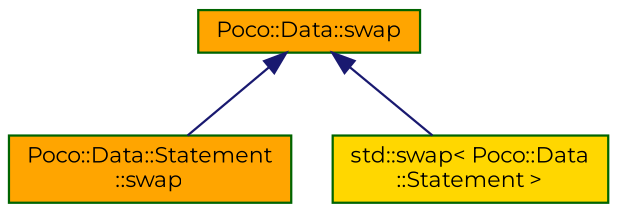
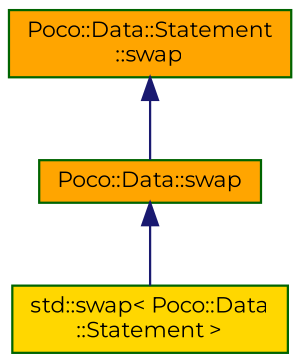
(228, 101) -> (150, 130)
